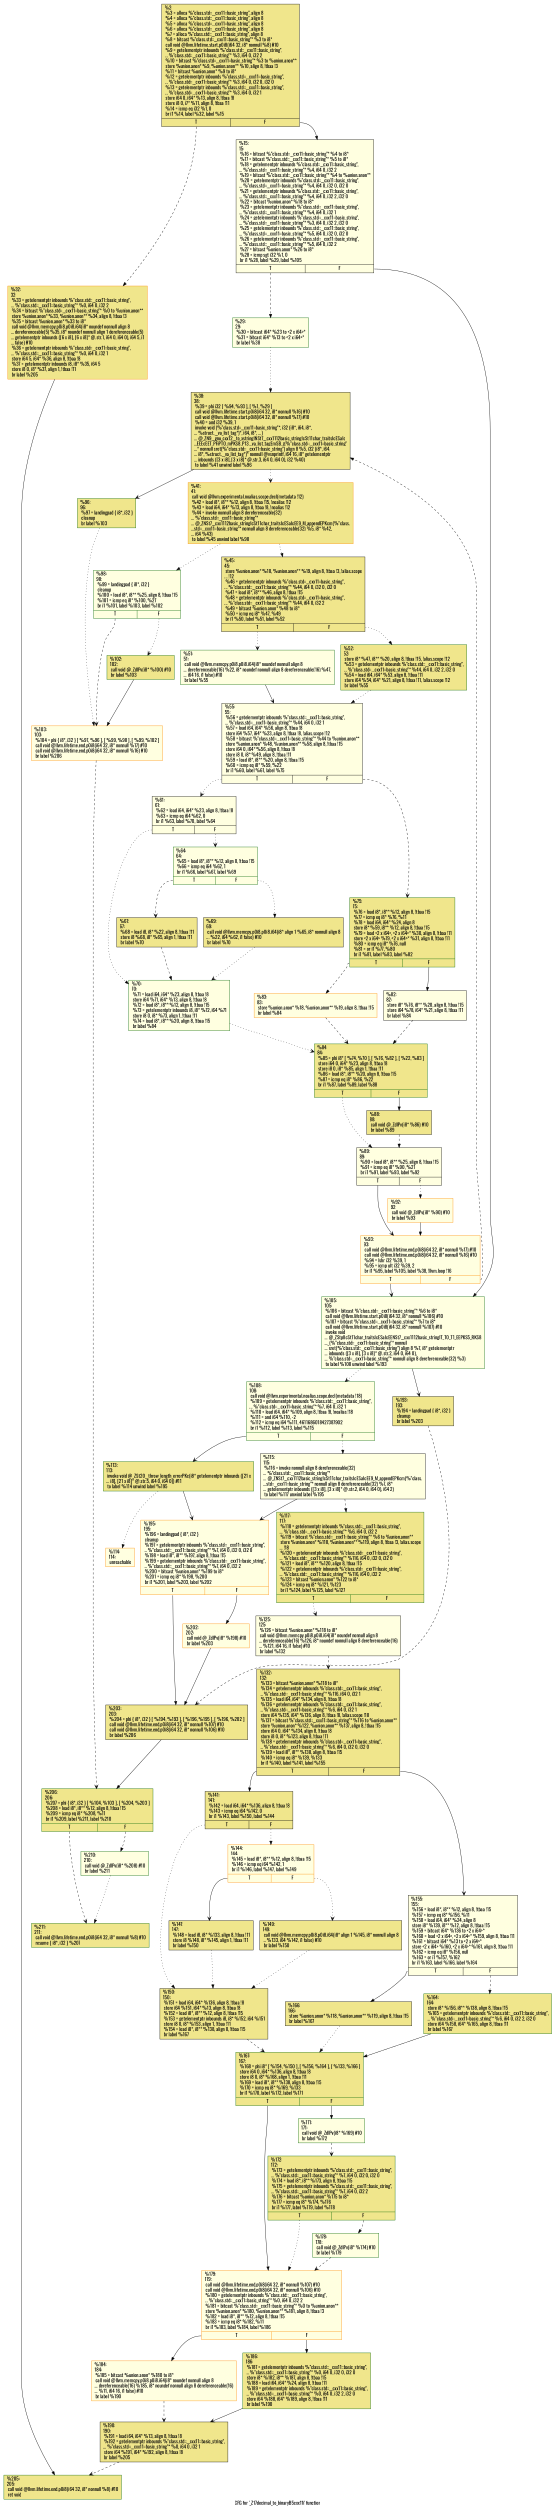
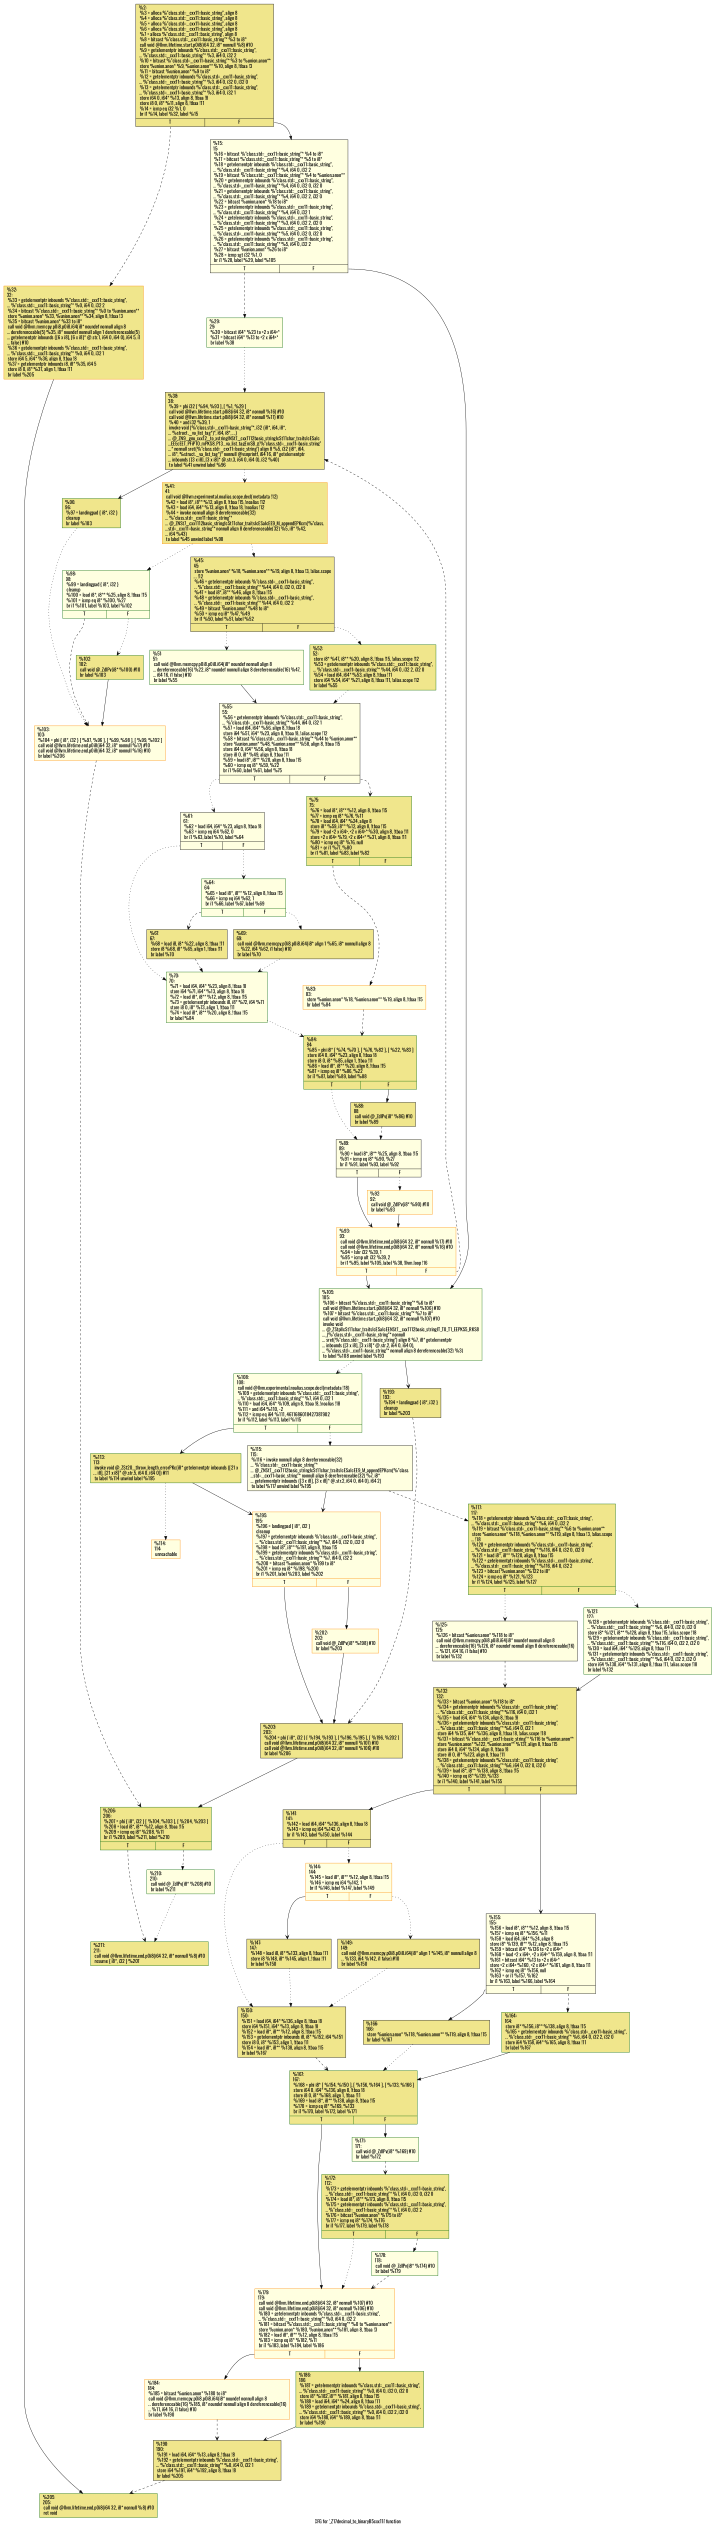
(197, 104) -> (172, 104)
(425, 1005) -> none
none -> (648, 1641)
